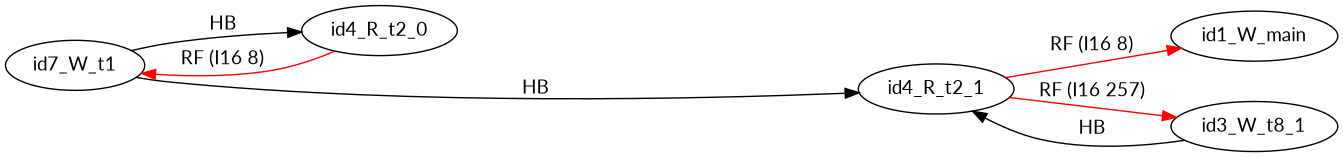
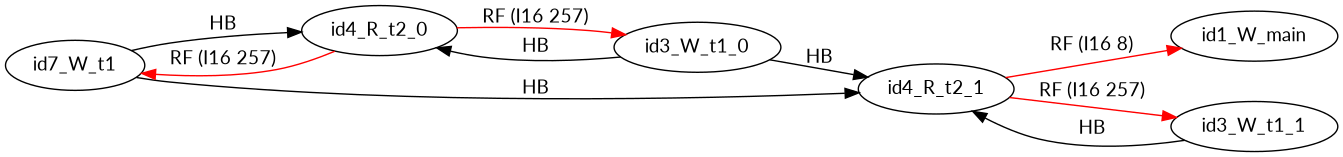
none -> (697, 47)
(223, 59) -> (223, 59)
(1254, 127) -> (1254, 127)
